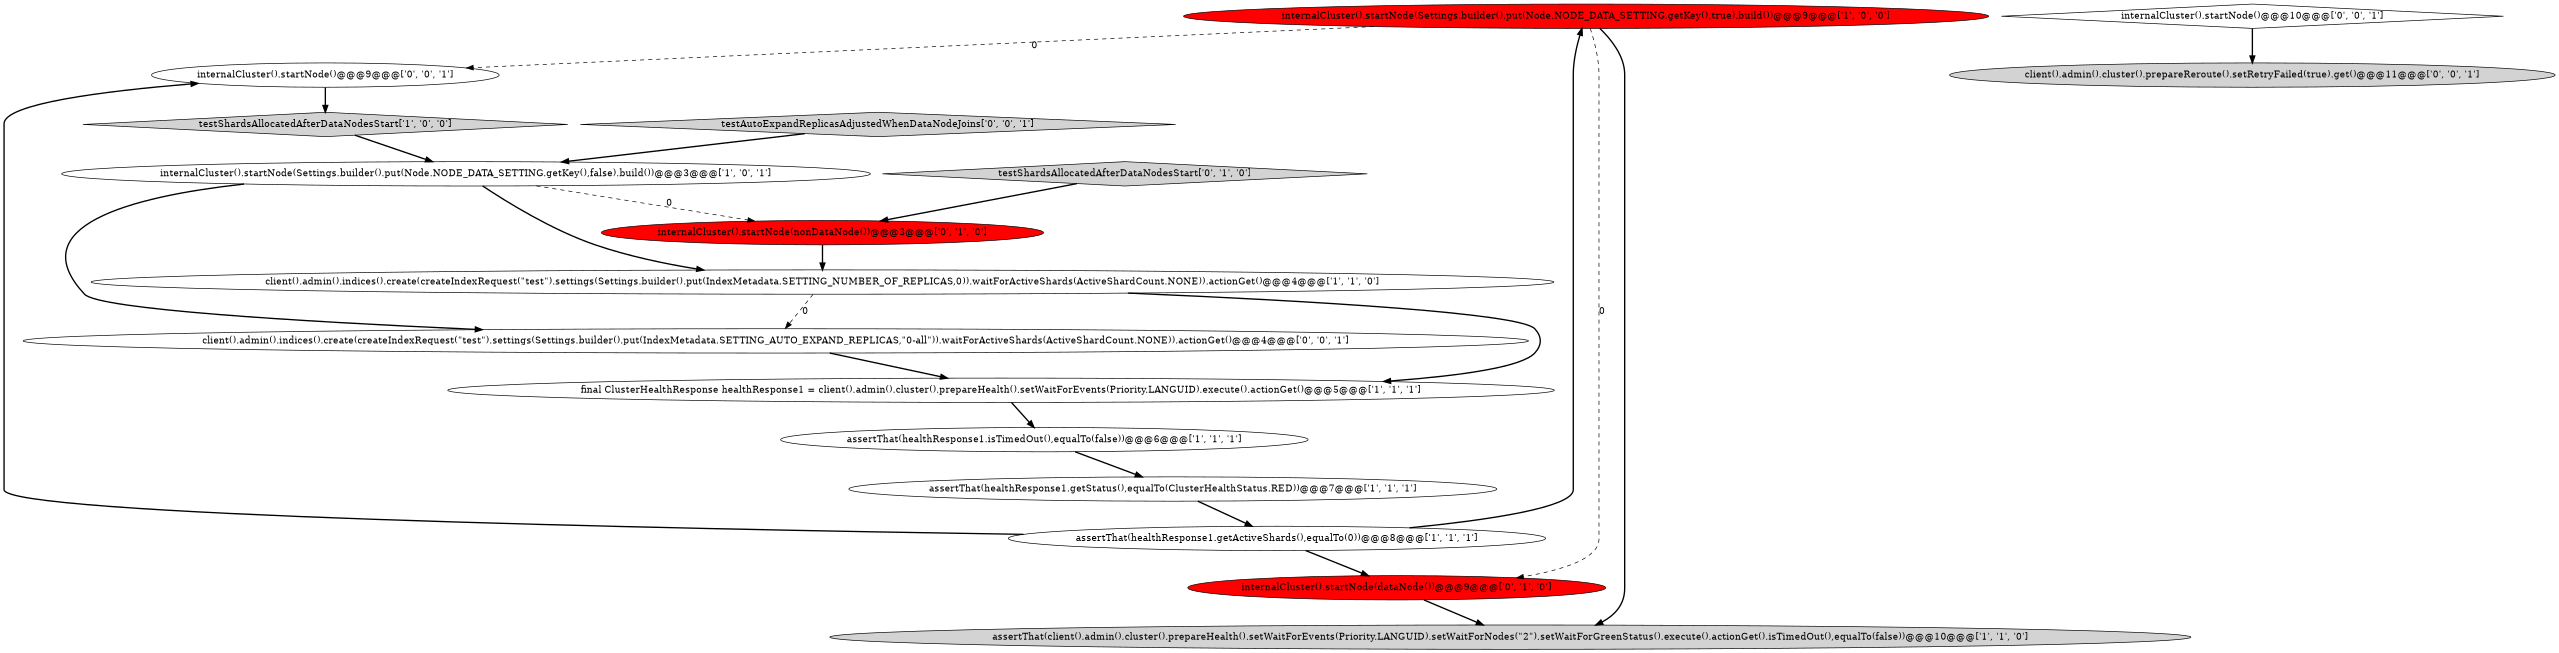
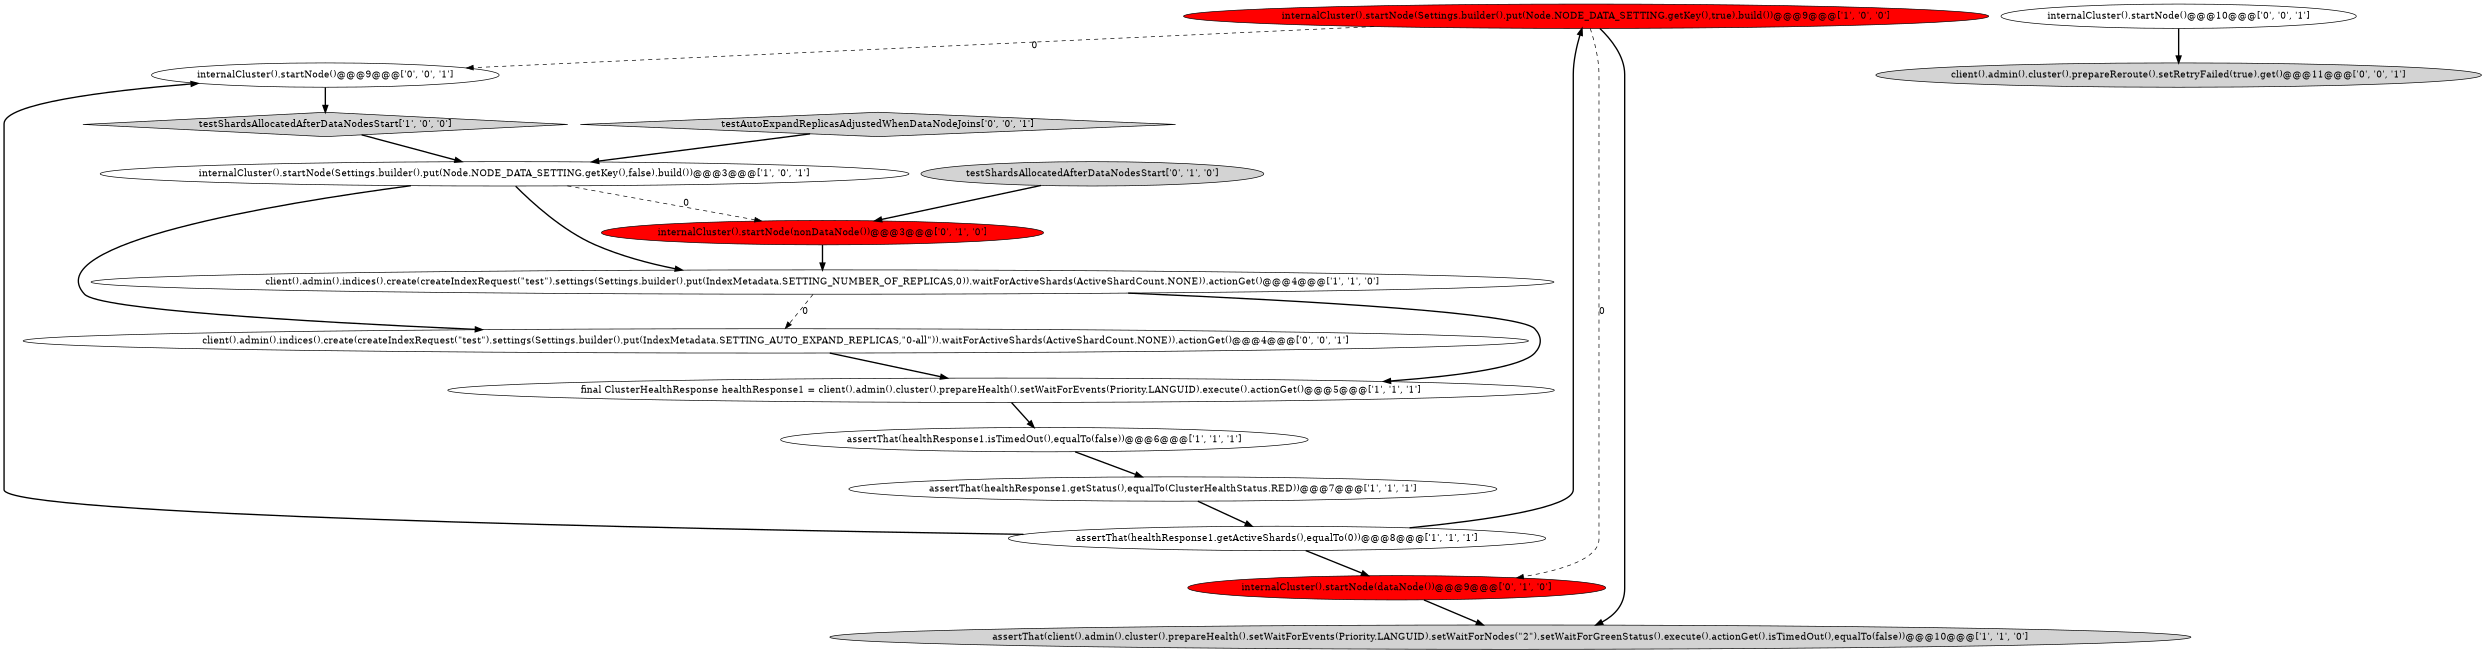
(2252, 16) -> (2179, 16)
(1125, 174) -> (1092, 174)
